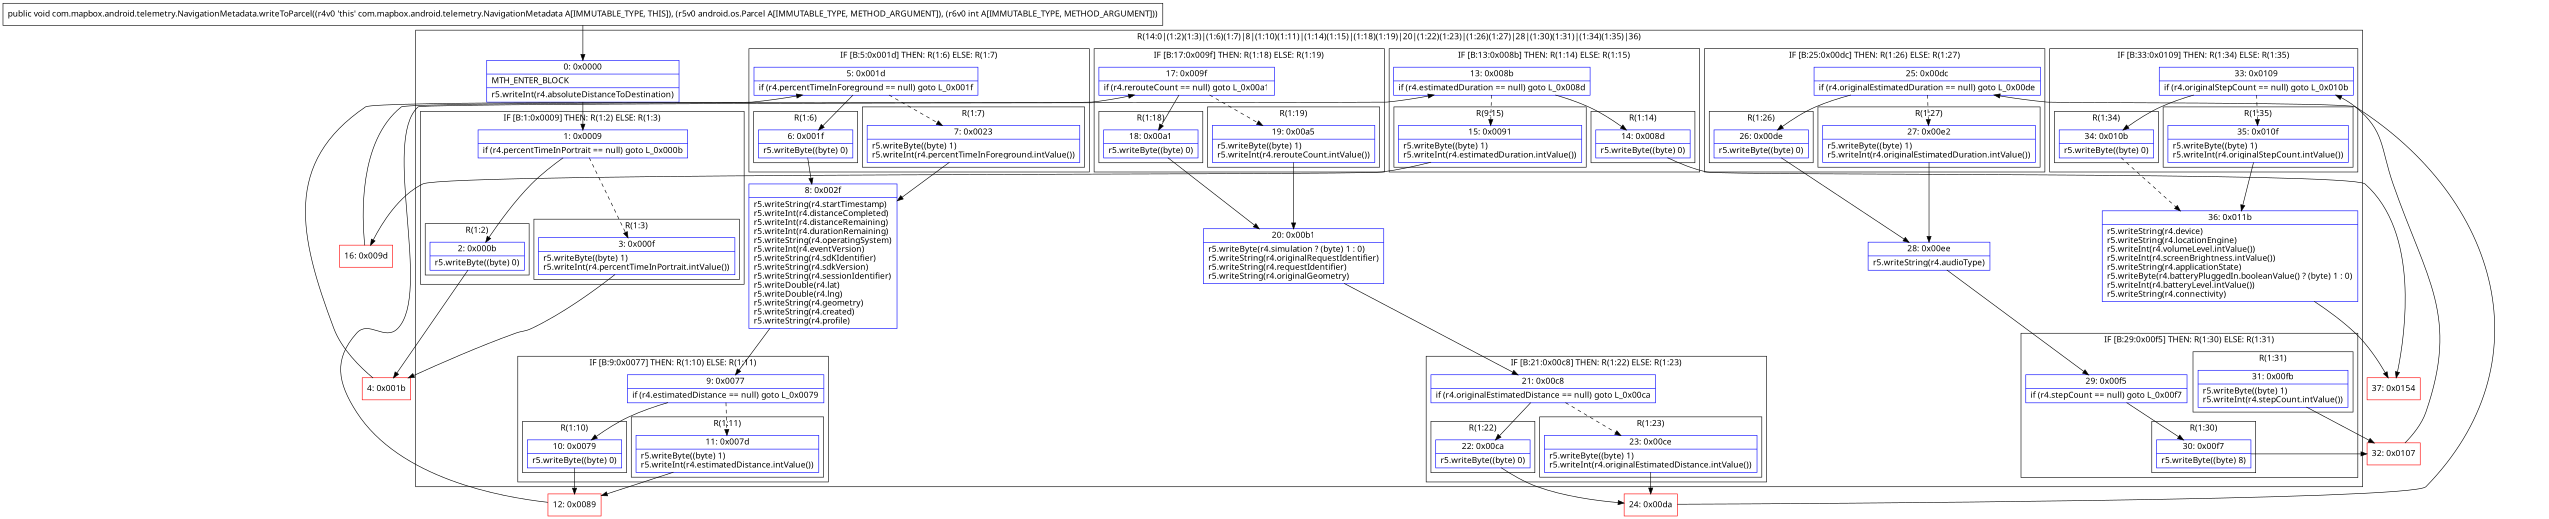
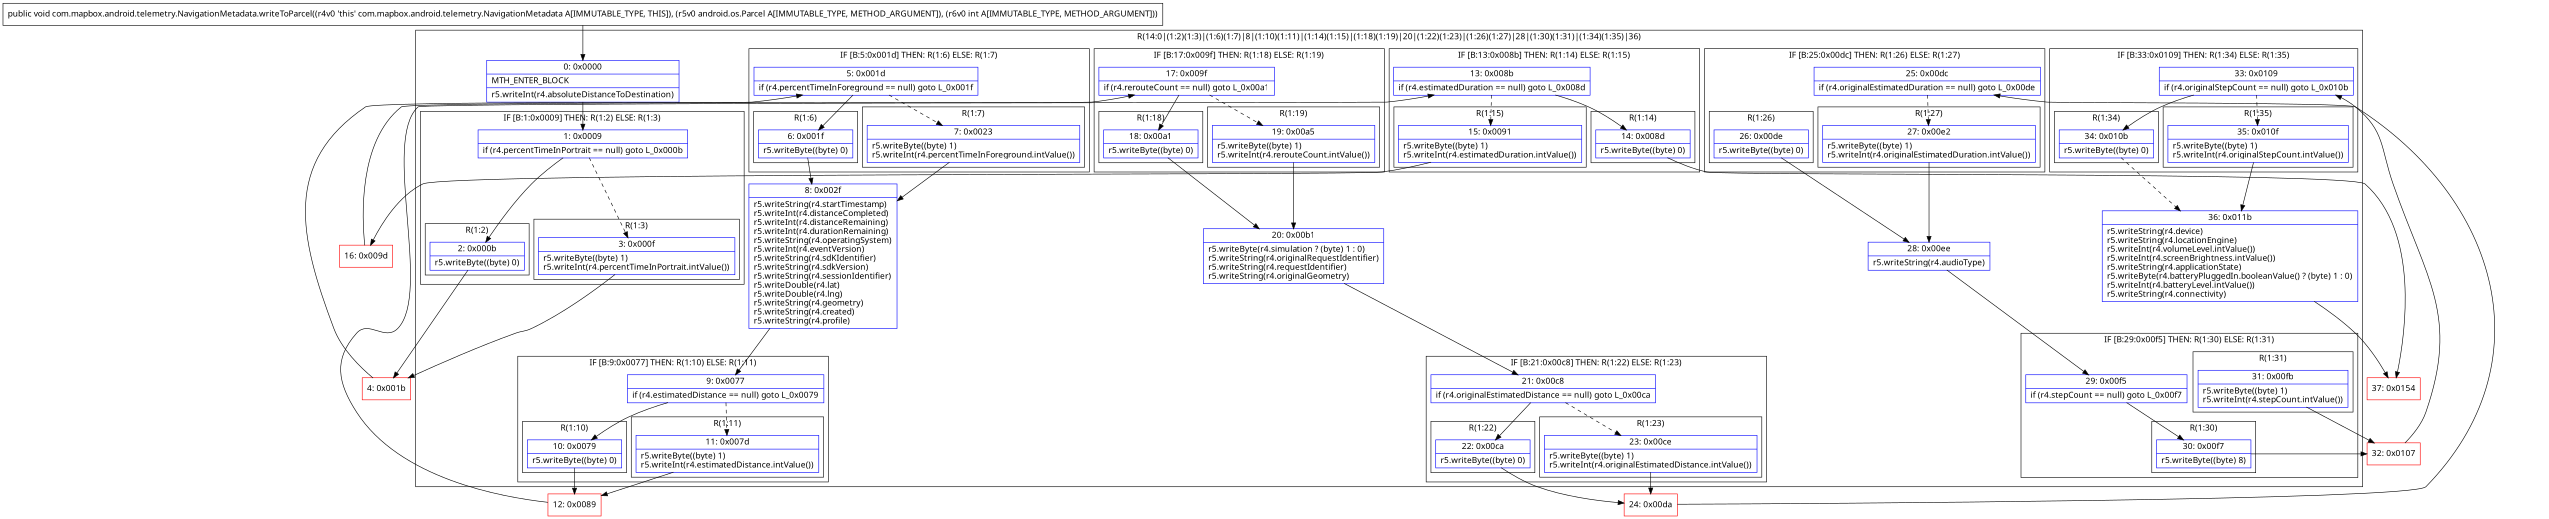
(1826, 103) -> none
(1490, 114) -> (1490, 114)
